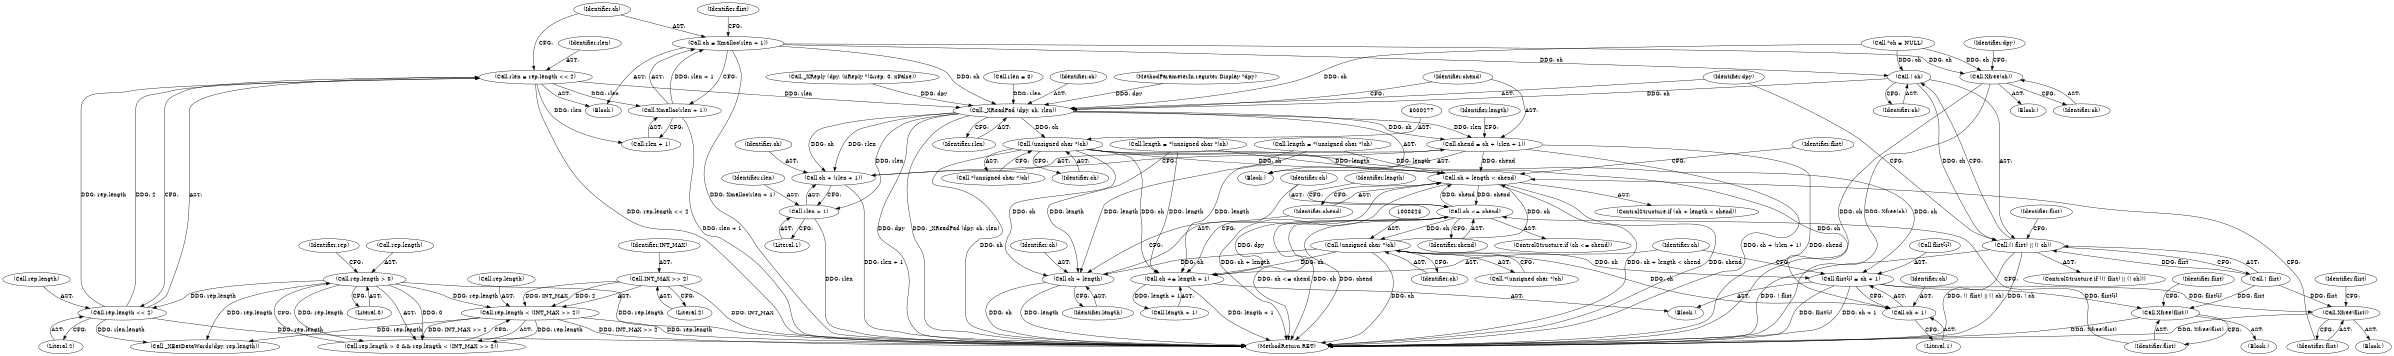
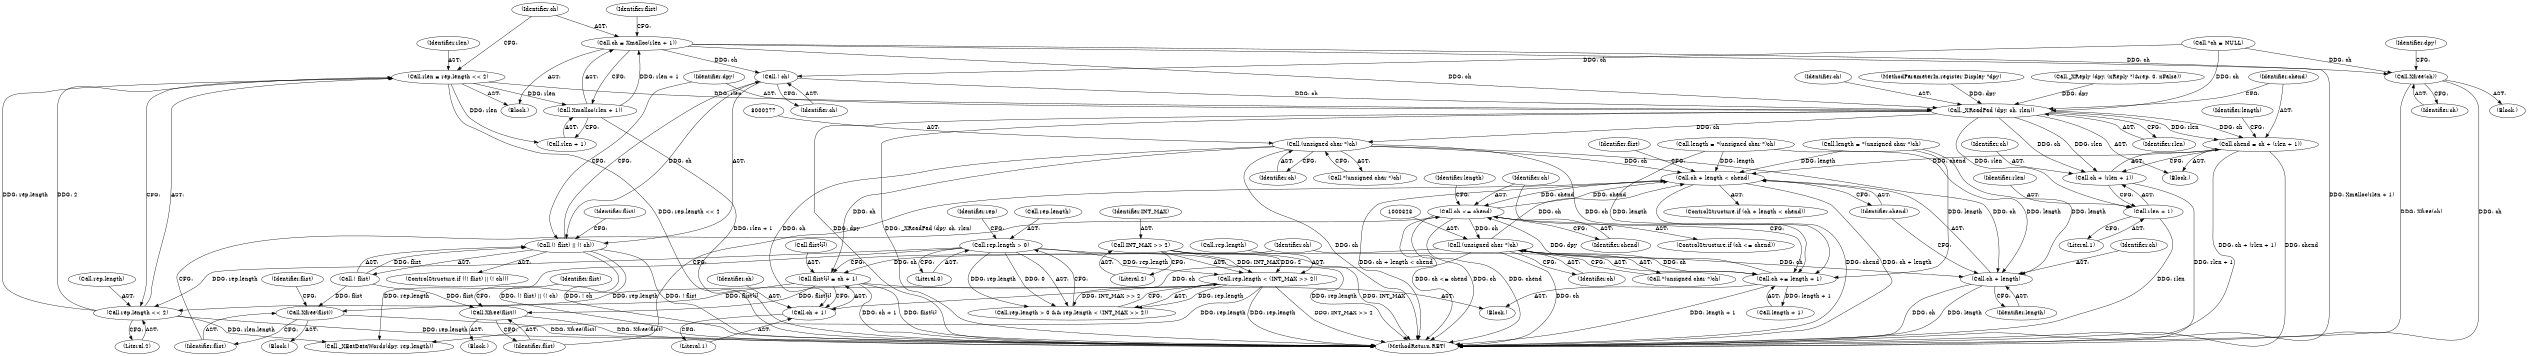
(1013, 77) -> none
(2225, 263) -> (465, 263)
none -> (675, 290)
